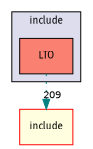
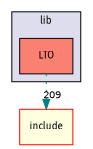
(46, 21) -> (46, 21)
